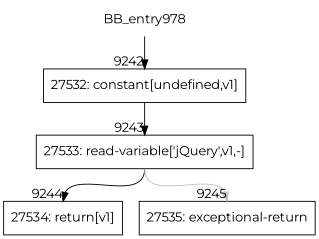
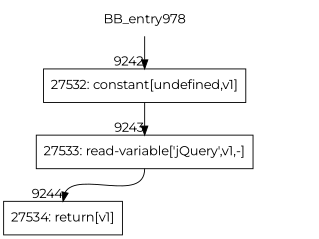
(227, 218) -> none
